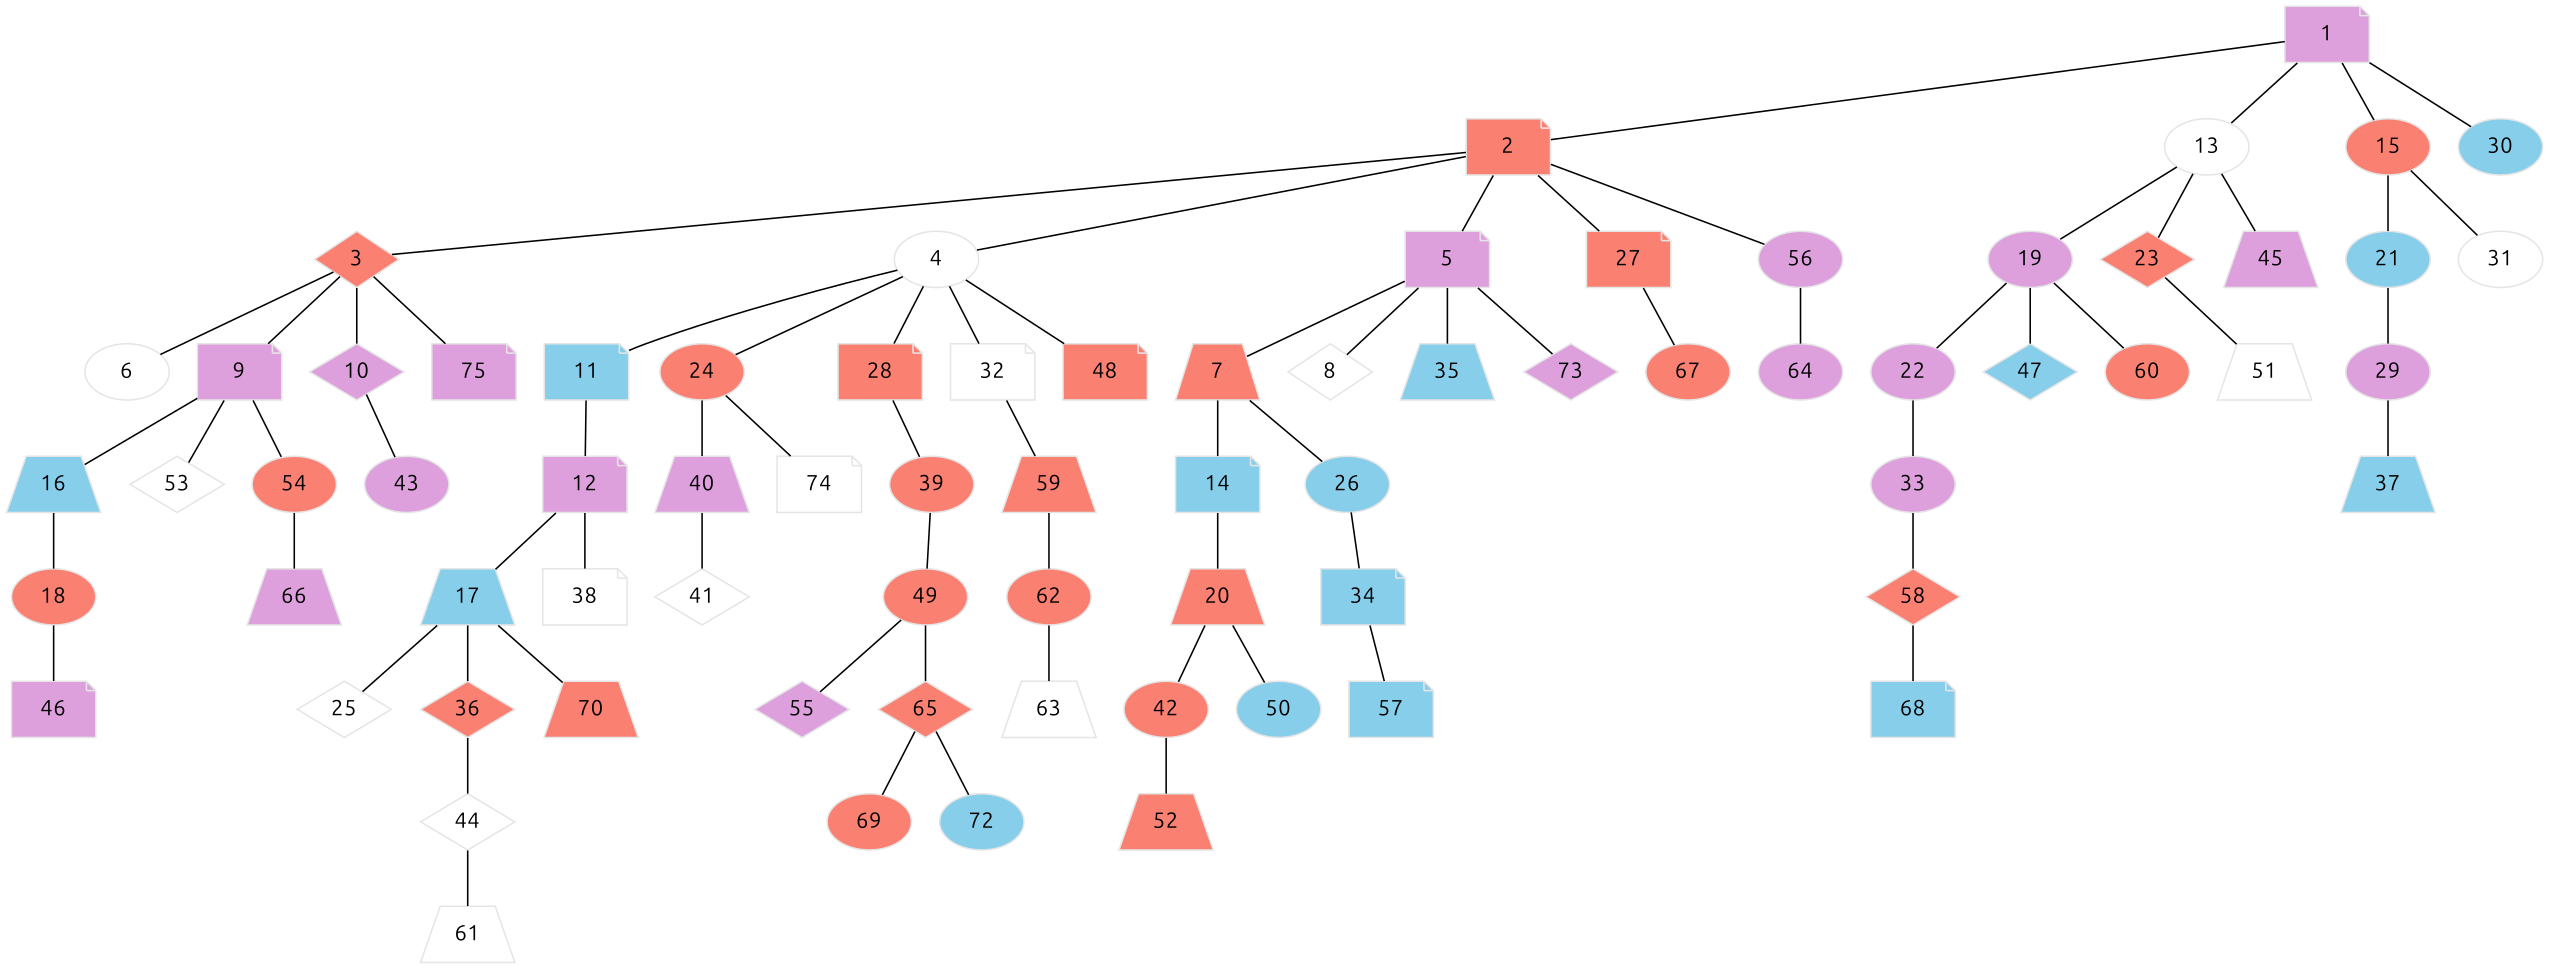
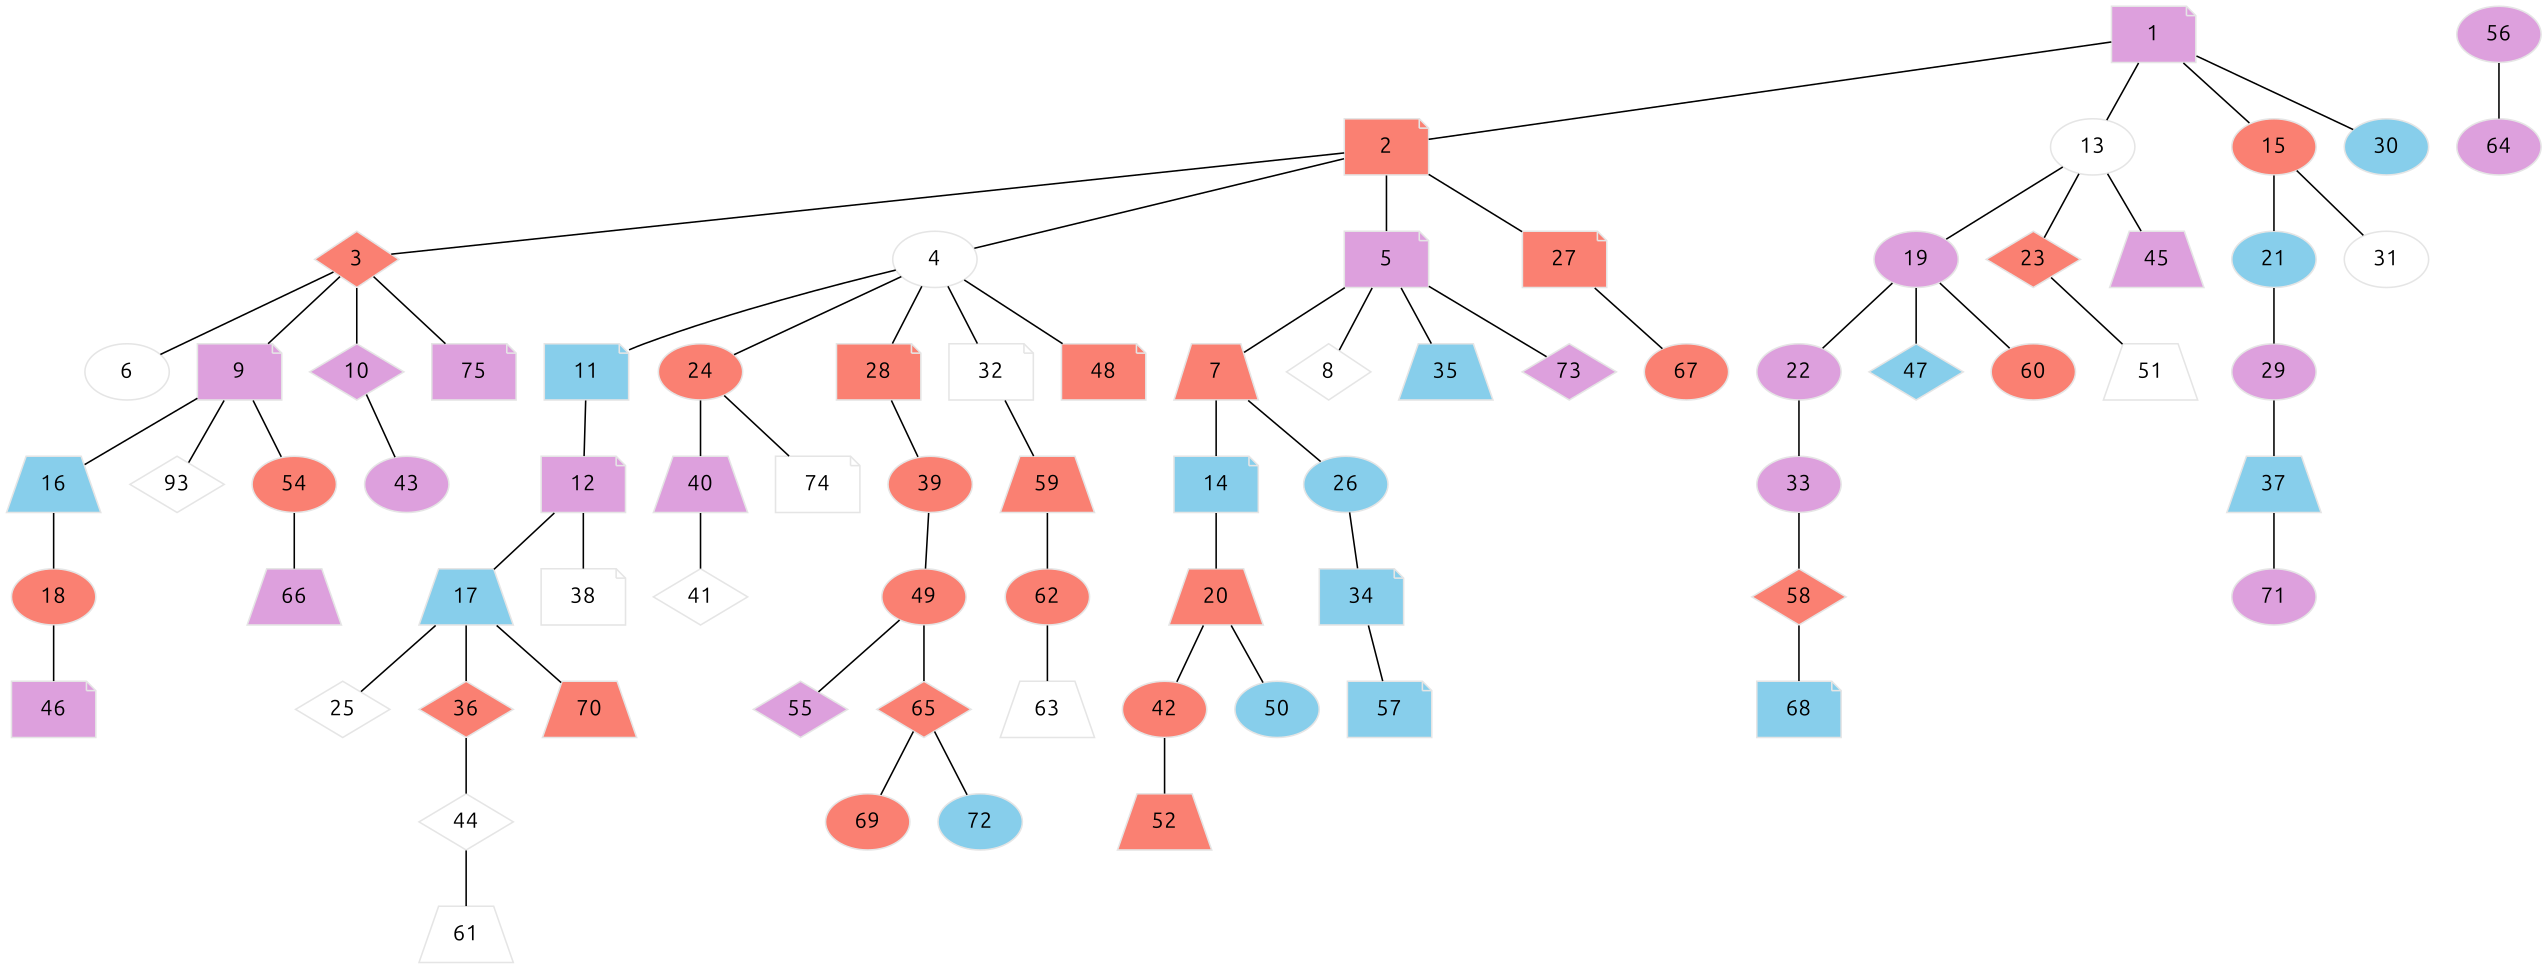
(1658, 204) -> none
(177, 484) -> (177, 484)
none -> (2274, 597)
